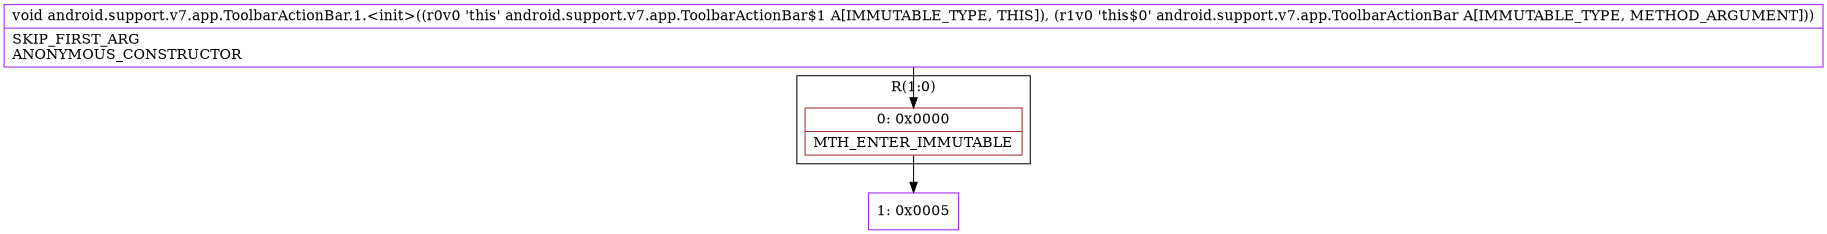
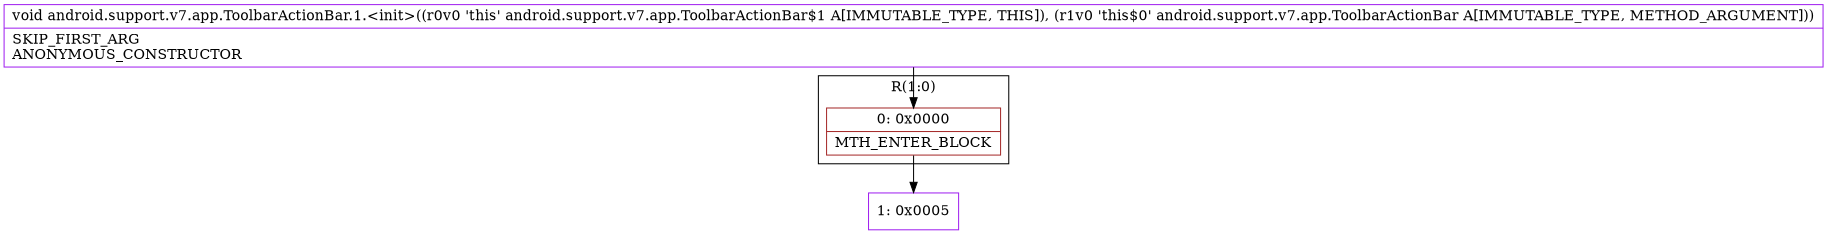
(914, 143) -> (914, 143)
